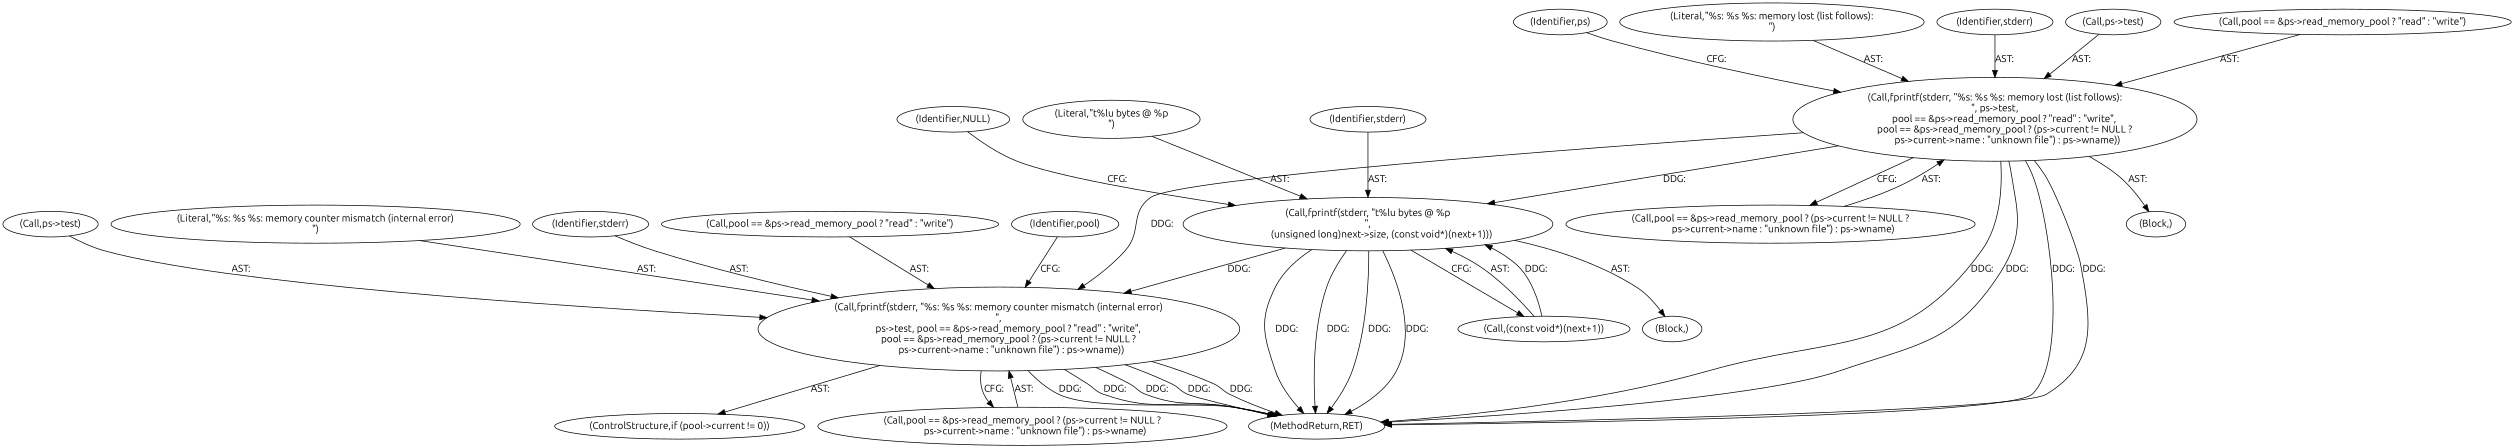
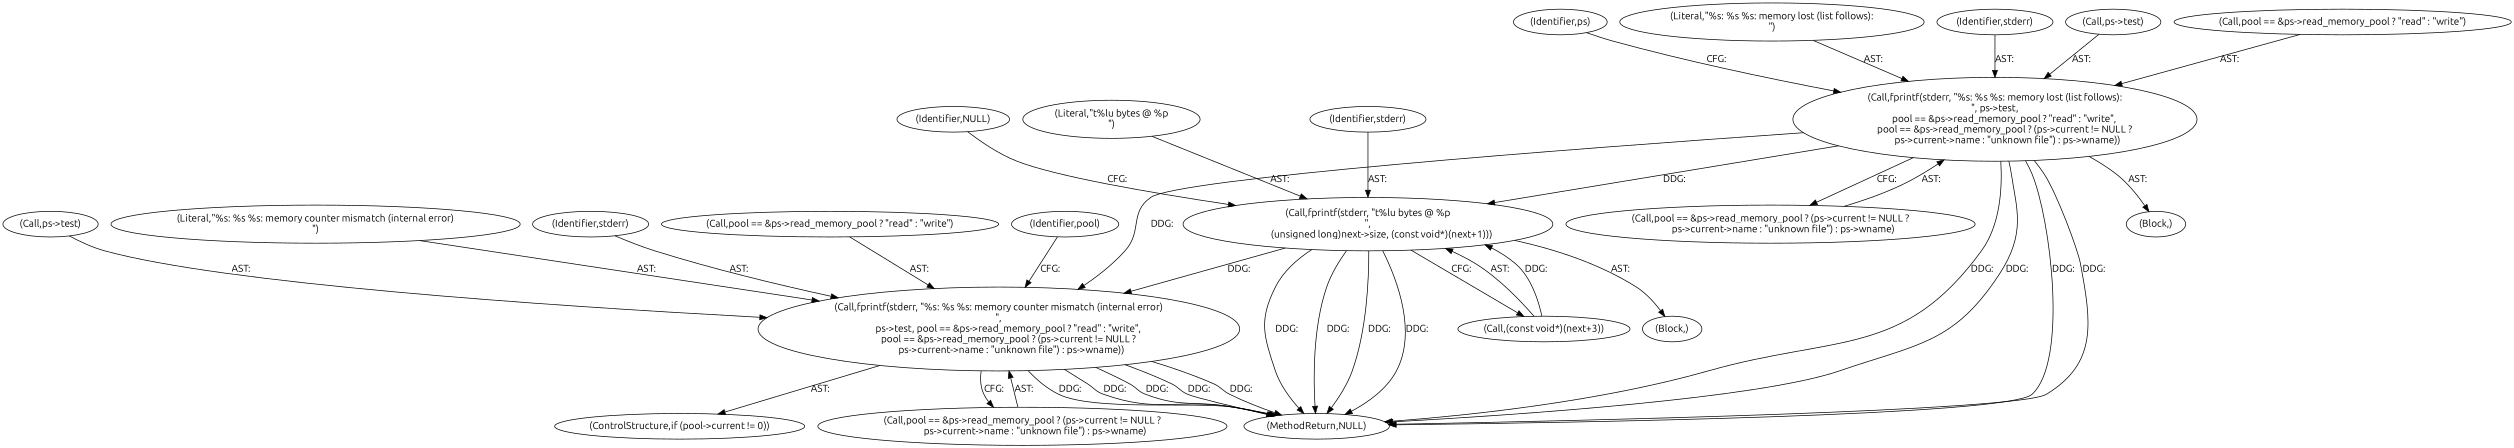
(1544, 329) -> (1544, 329)
(1317, 426) -> (1317, 426)
